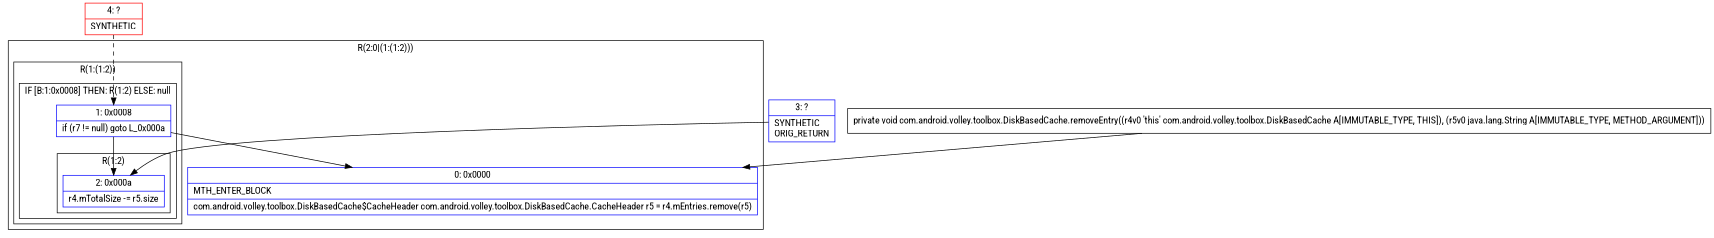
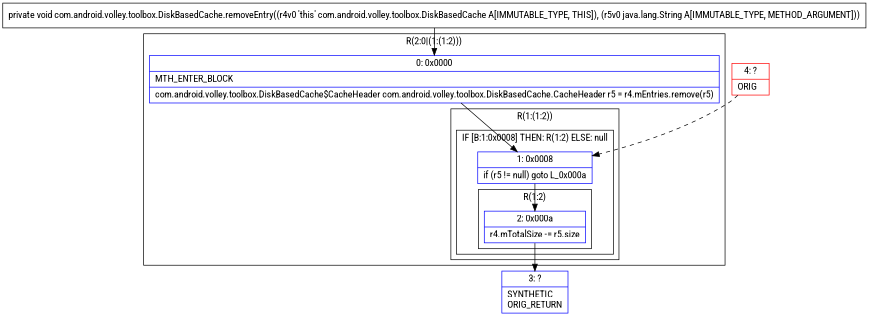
(114, 27) -> (747, 87)
(114, 128) -> (535, 175)
(450, 131) -> (535, 254)
(258, 149) -> (486, 125)
